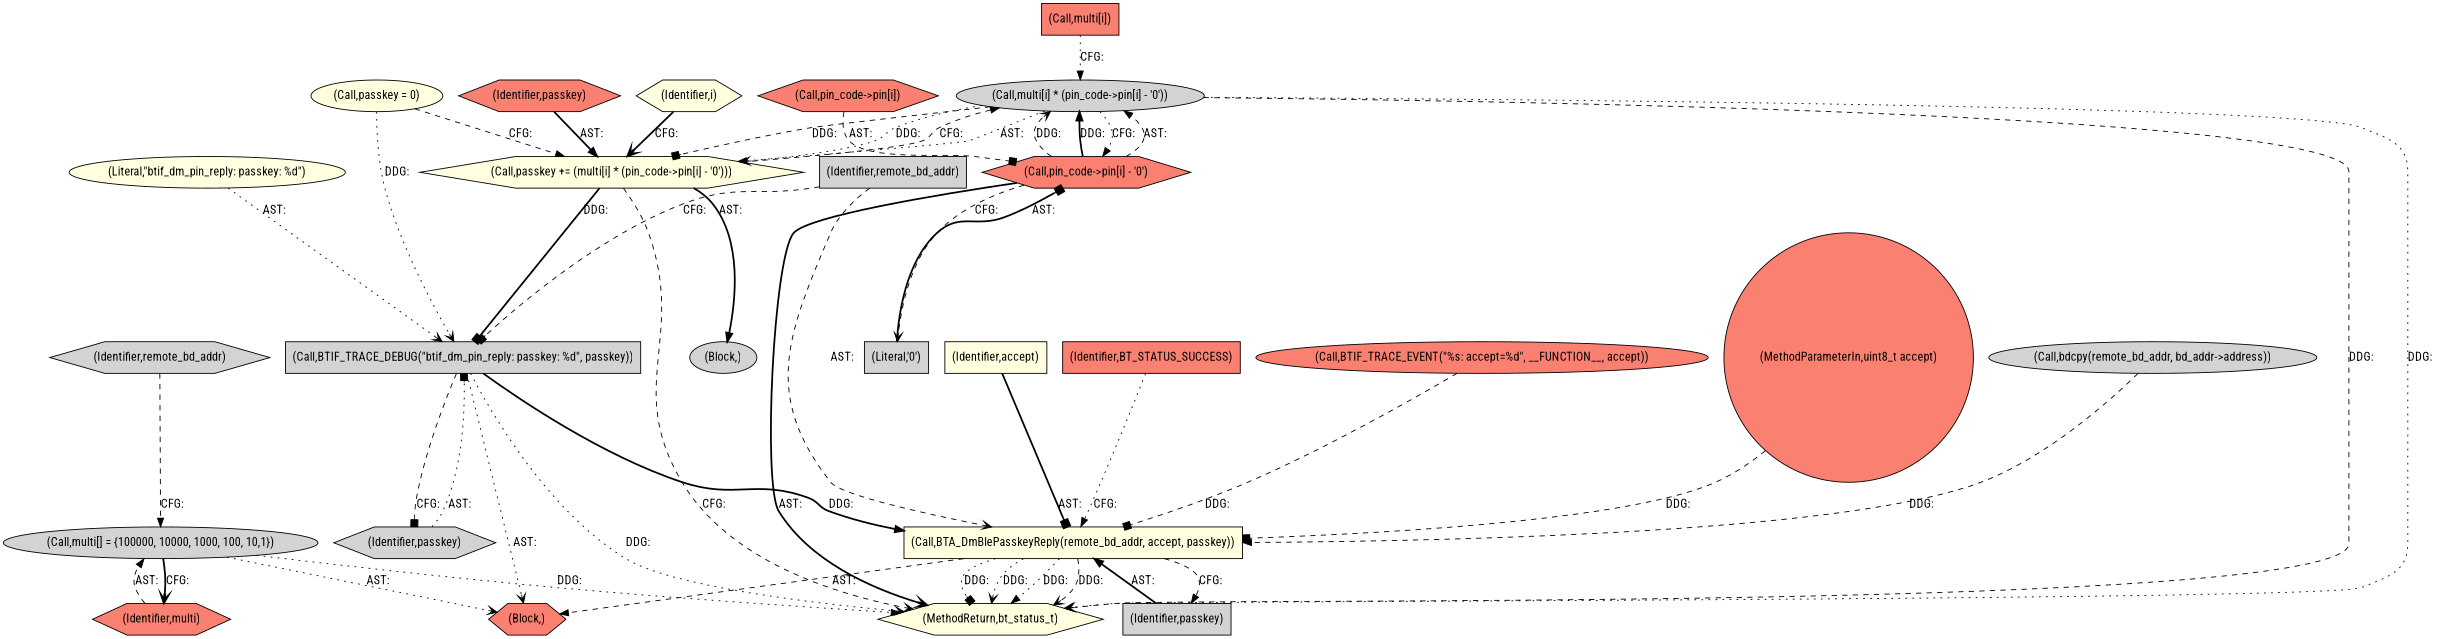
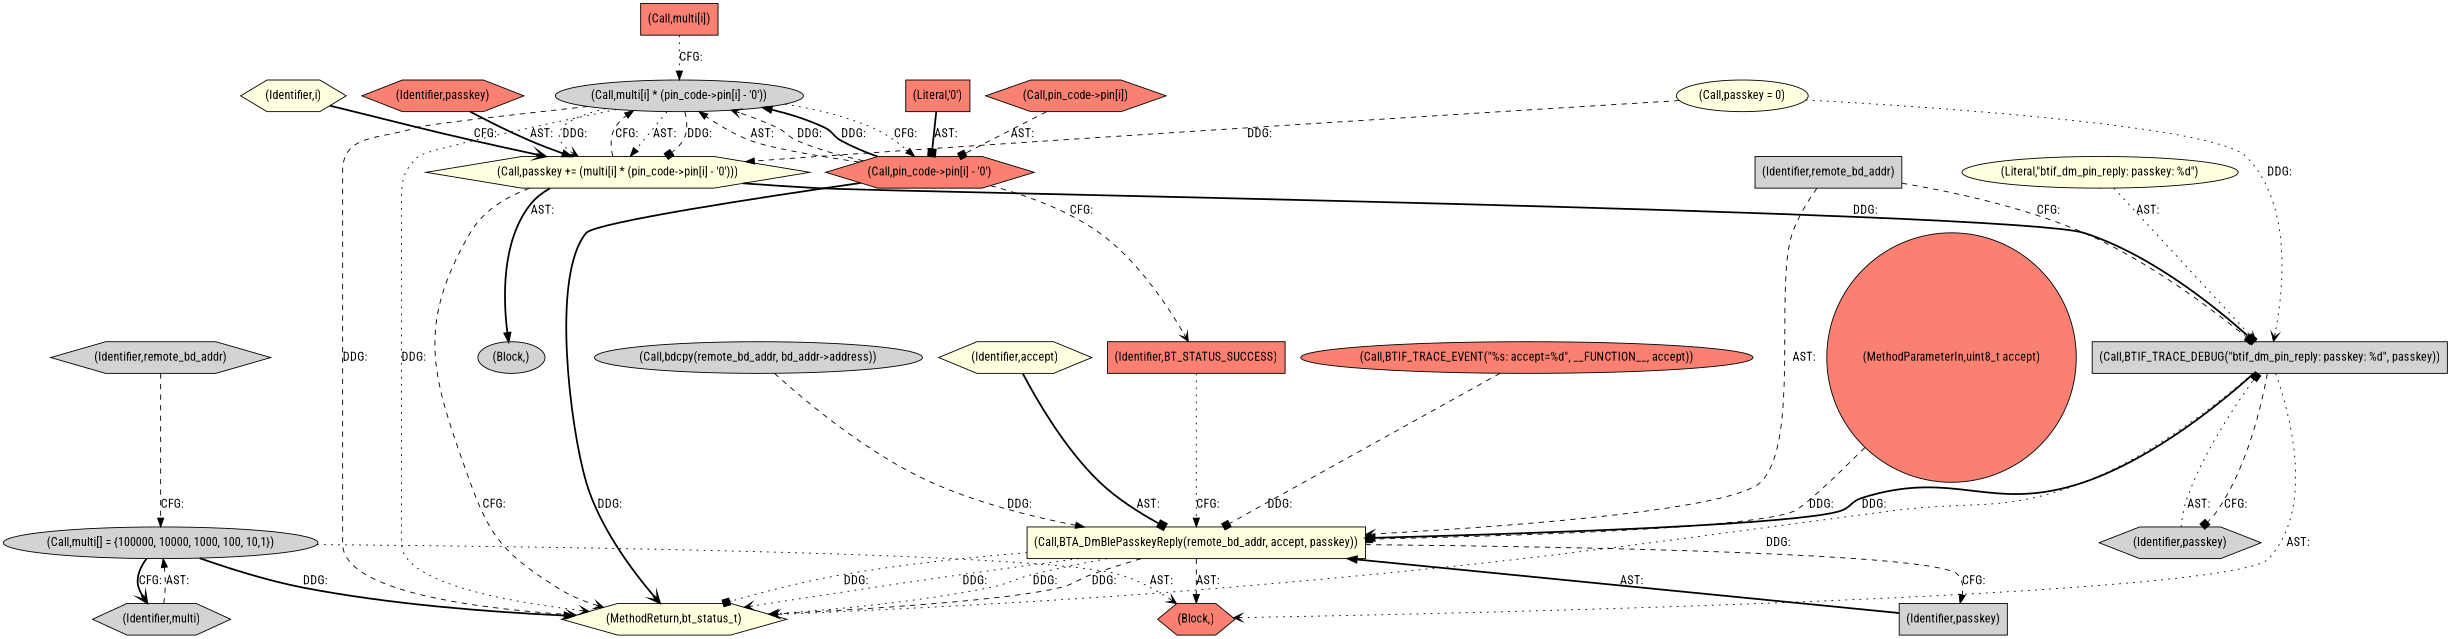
(522, 134) -> (1261, 134)
(958, 215) -> (1105, 237)
(896, 358) -> (938, 96)
(996, 358) -> (1015, 358)
(792, 505) -> (611, 505)
(573, 589) -> (380, 600)
(162, 619) -> (162, 619)
